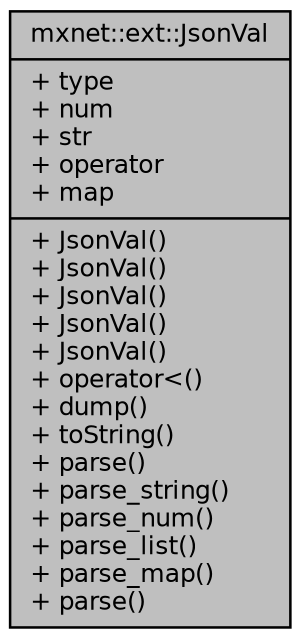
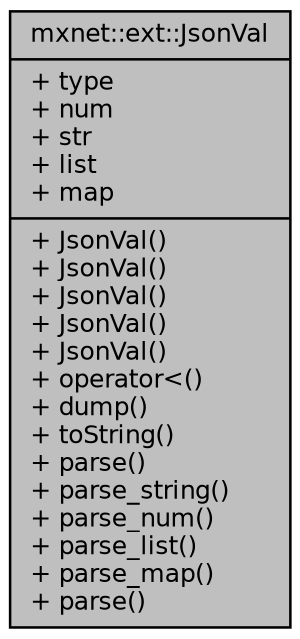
(97, 165) -> (64, 165)
